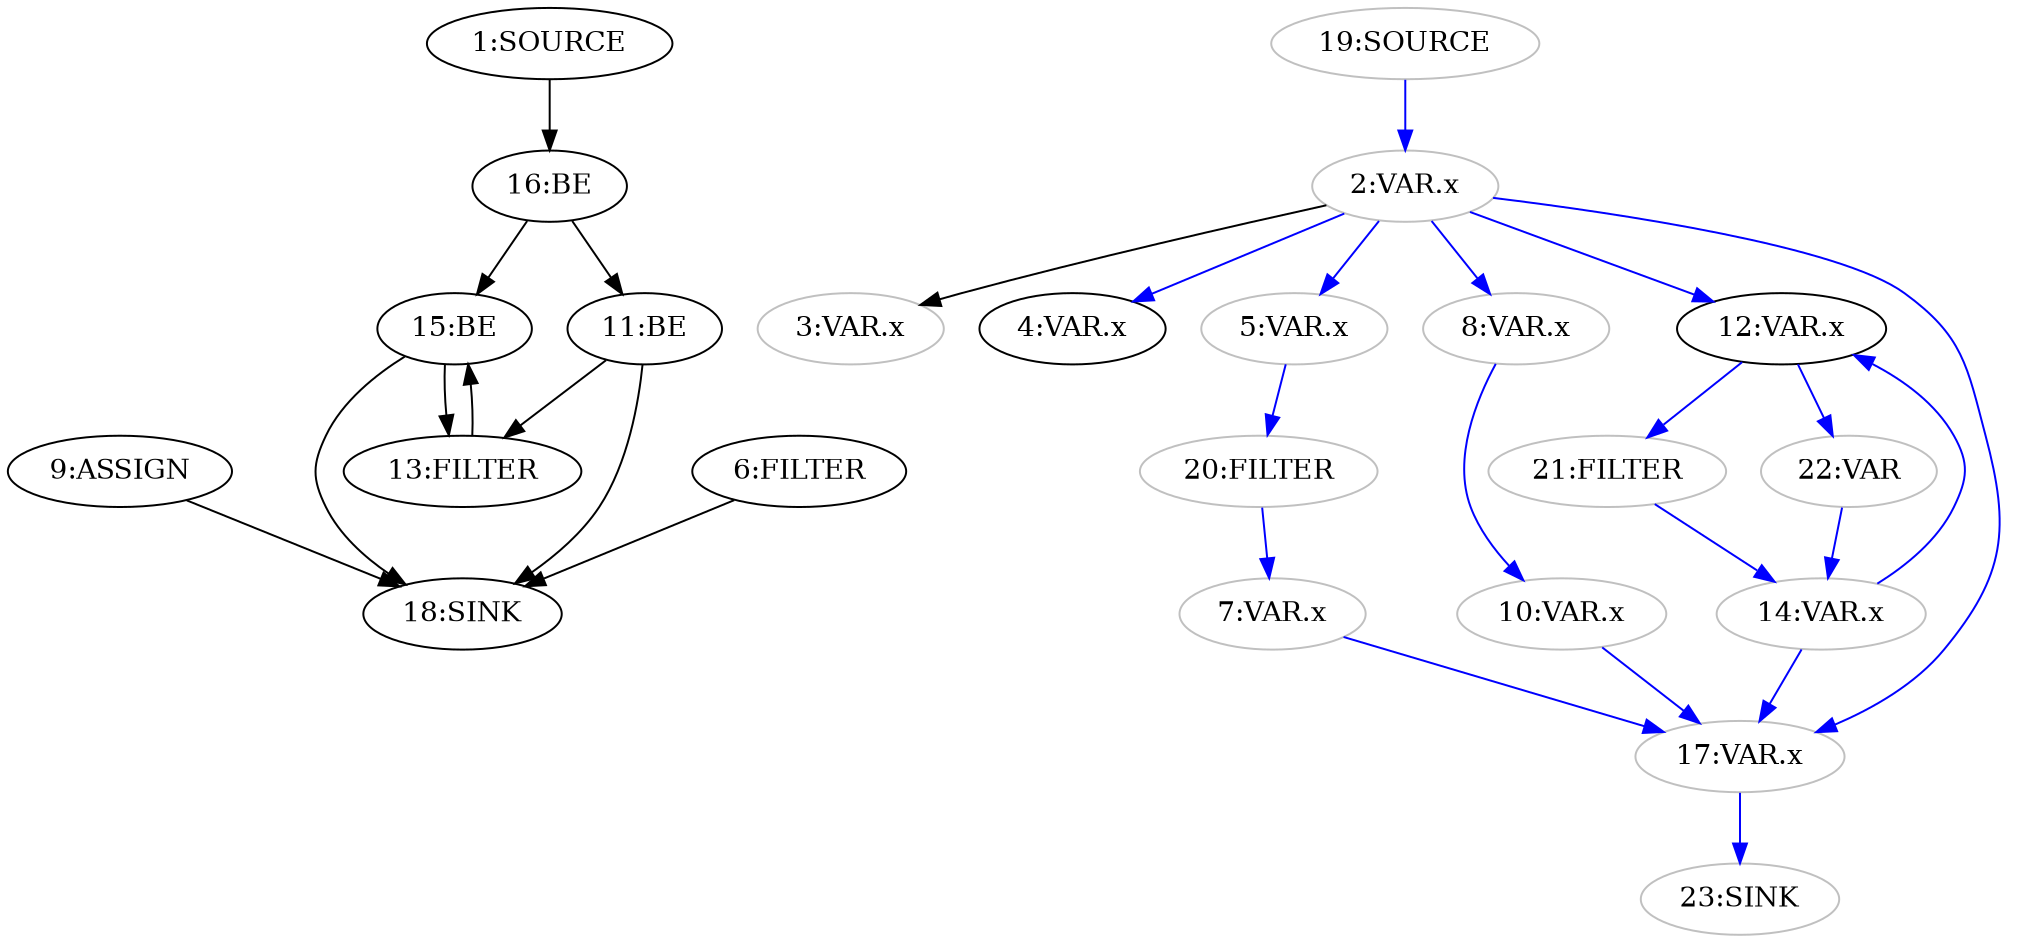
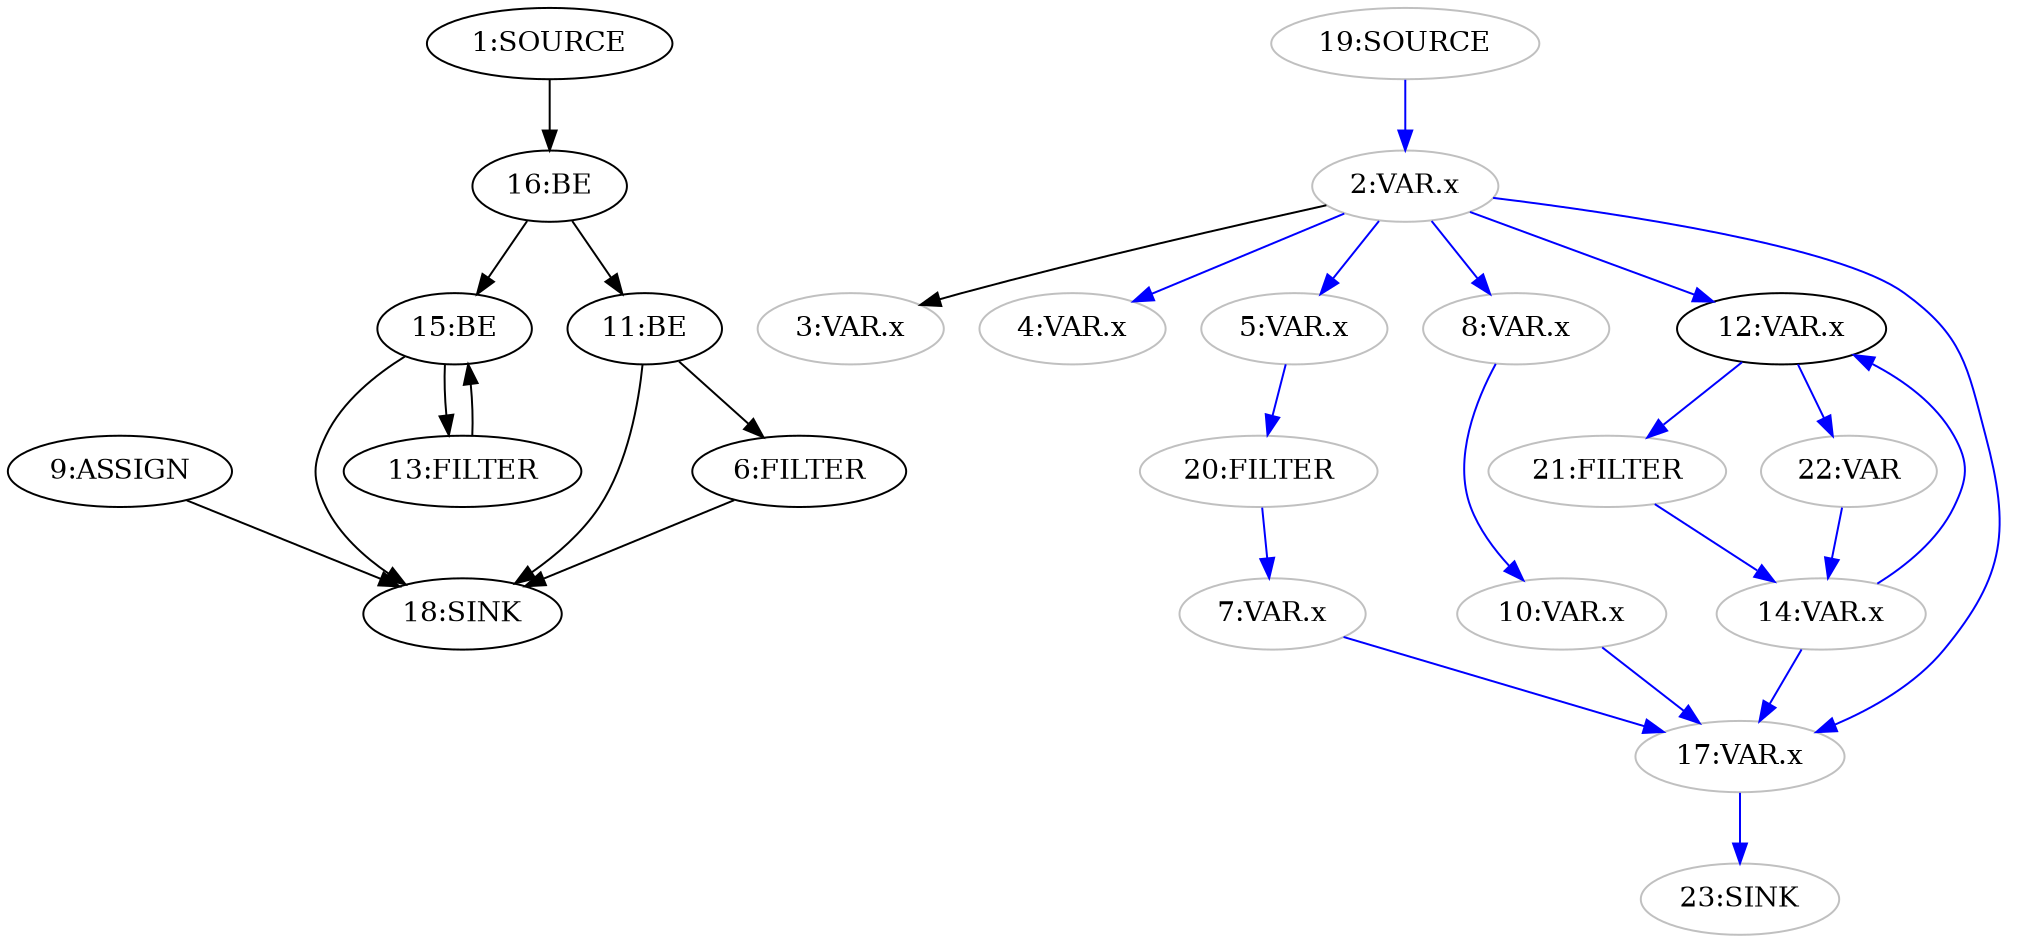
(1073, 329) -> (1073, 329)
(563, 393) -> (714, 393)
